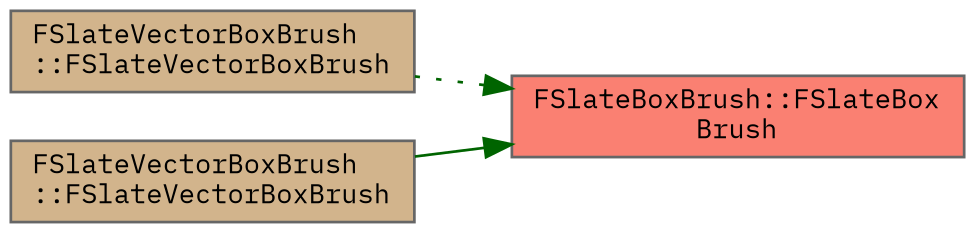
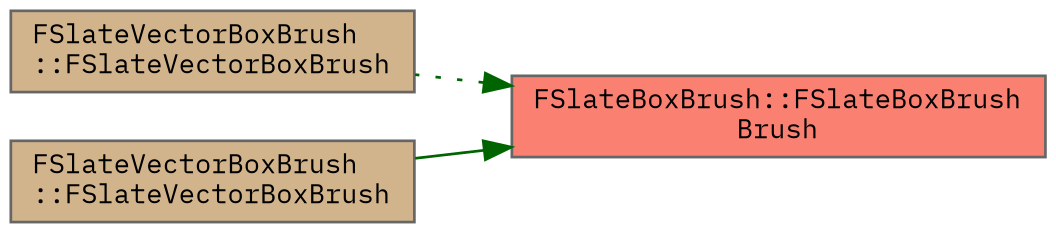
(738, 116) -> (779, 116)
